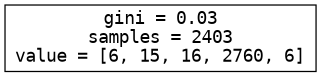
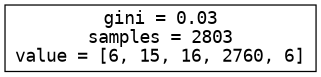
(161, 38) -> (161, 38)
